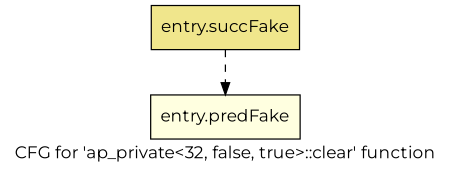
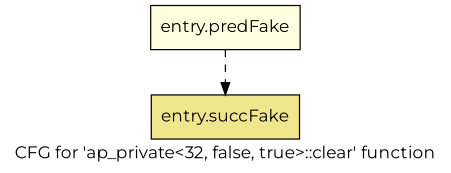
(225, 66) -> (225, 66)
